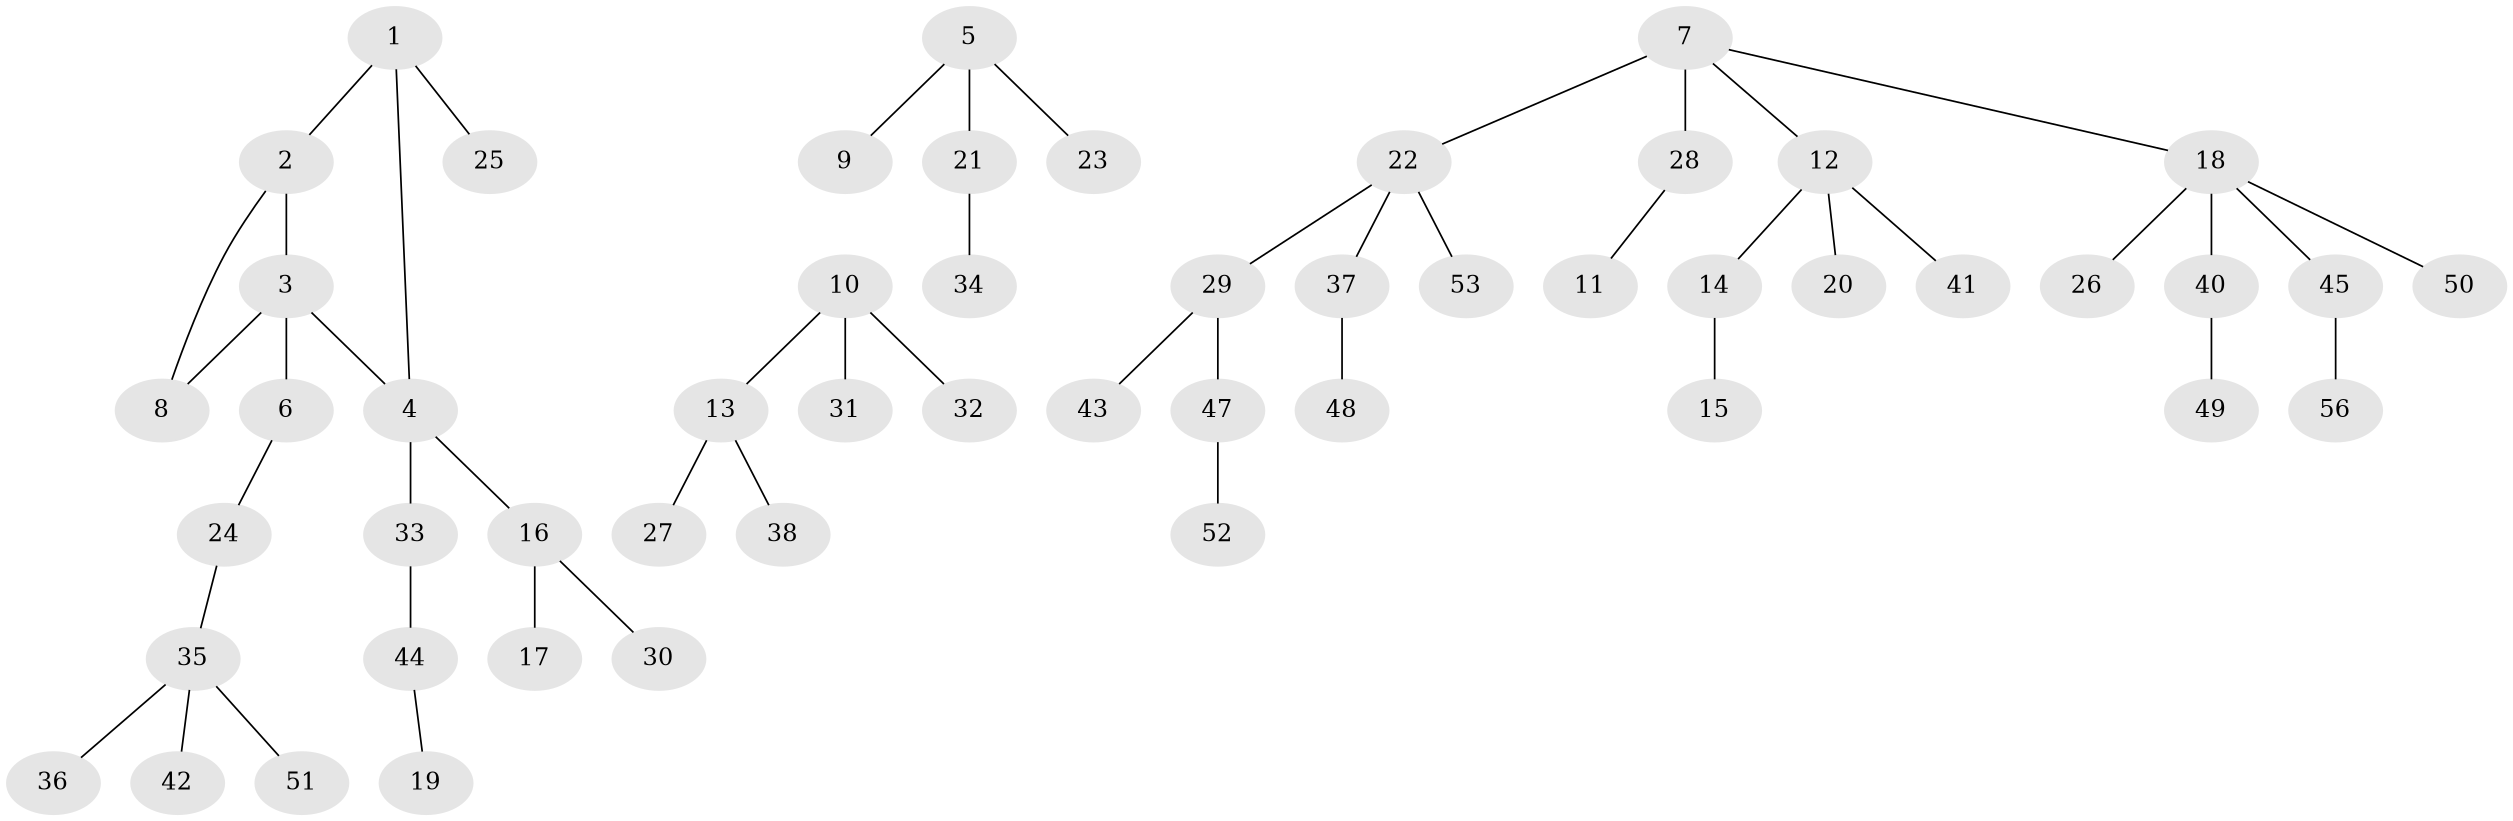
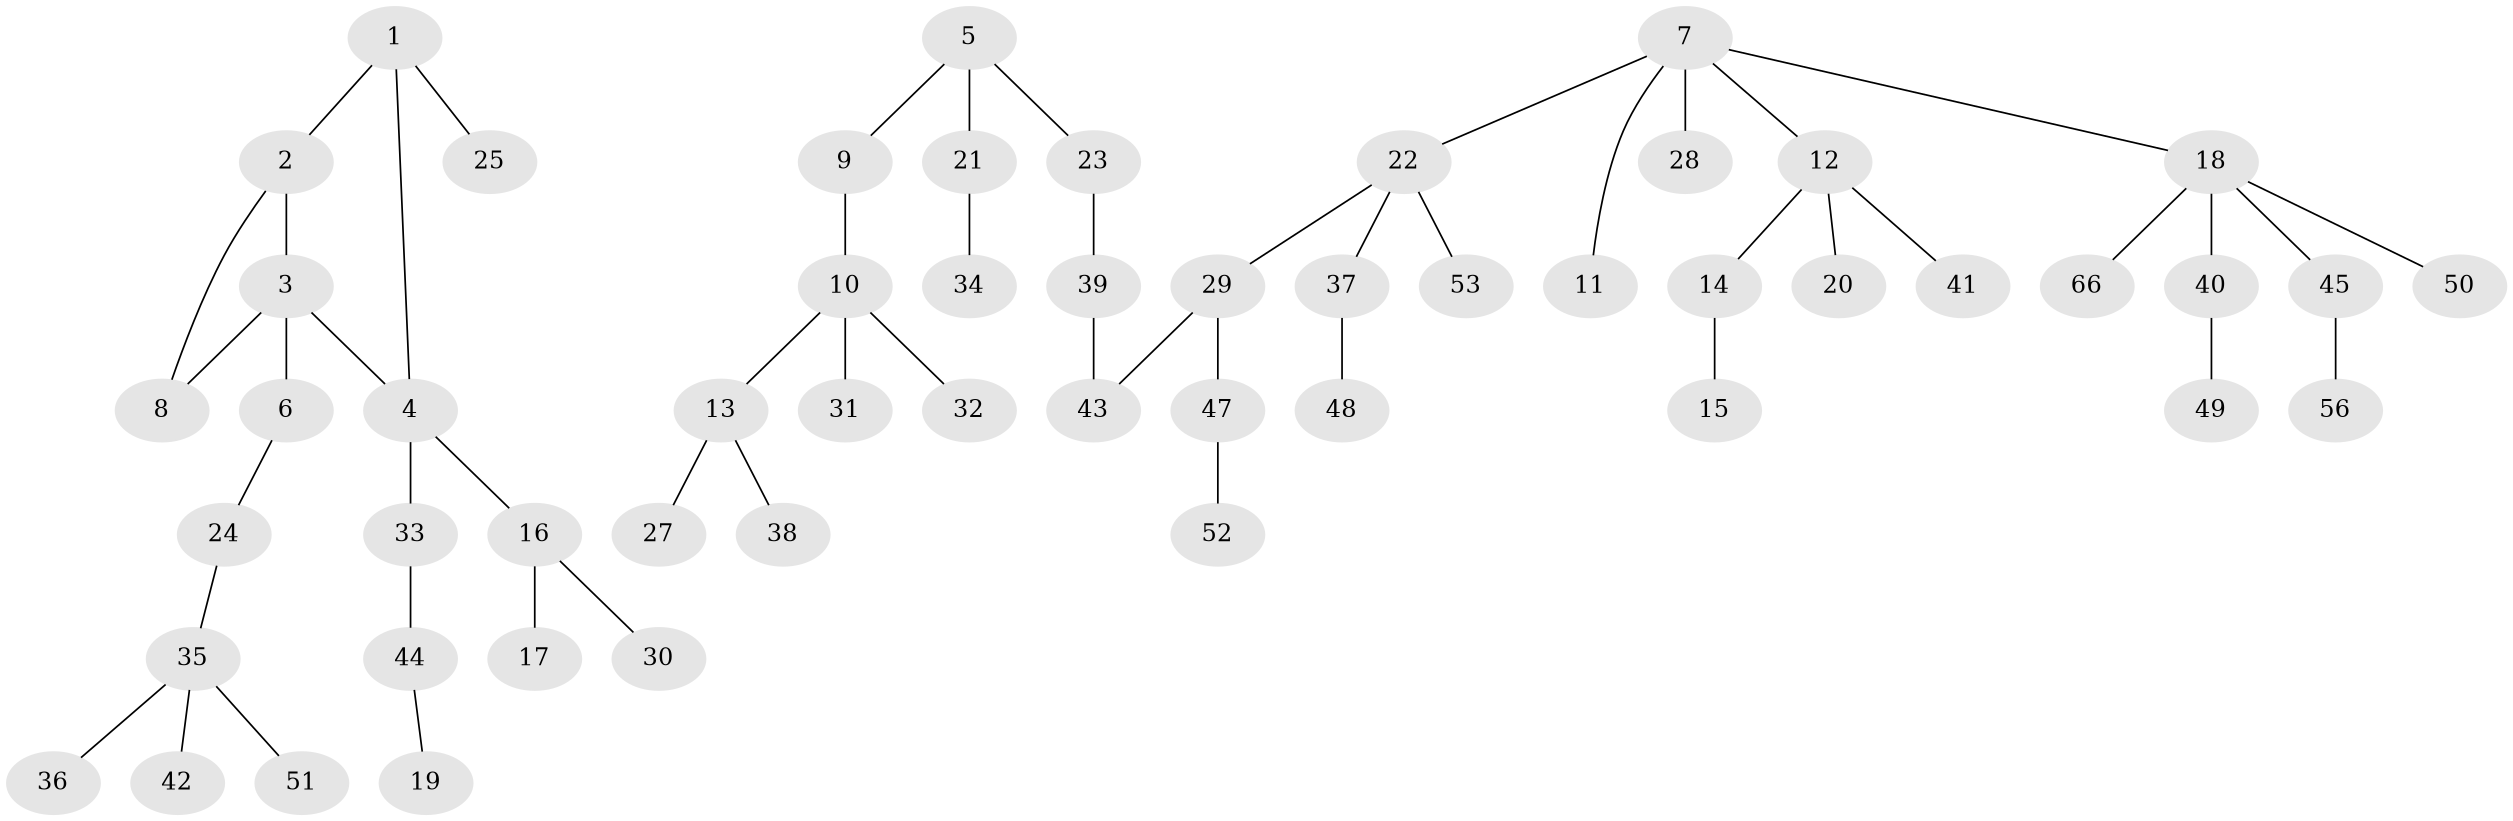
none -> (845, 224)
(1638, 224) -> (1614, 155)
none -> (1094, 286)
(2087, 286) -> (2087, 286)
